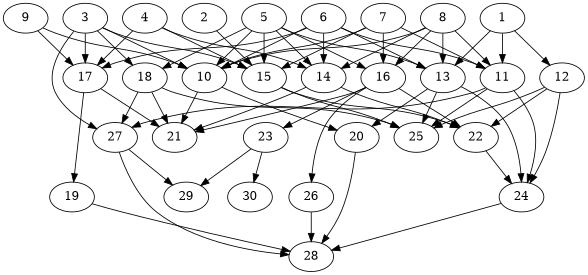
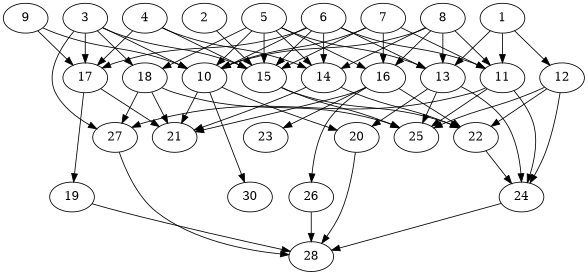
none -> (297, 45)
(259, 163) -> (226, 133)
(186, 197) -> none
